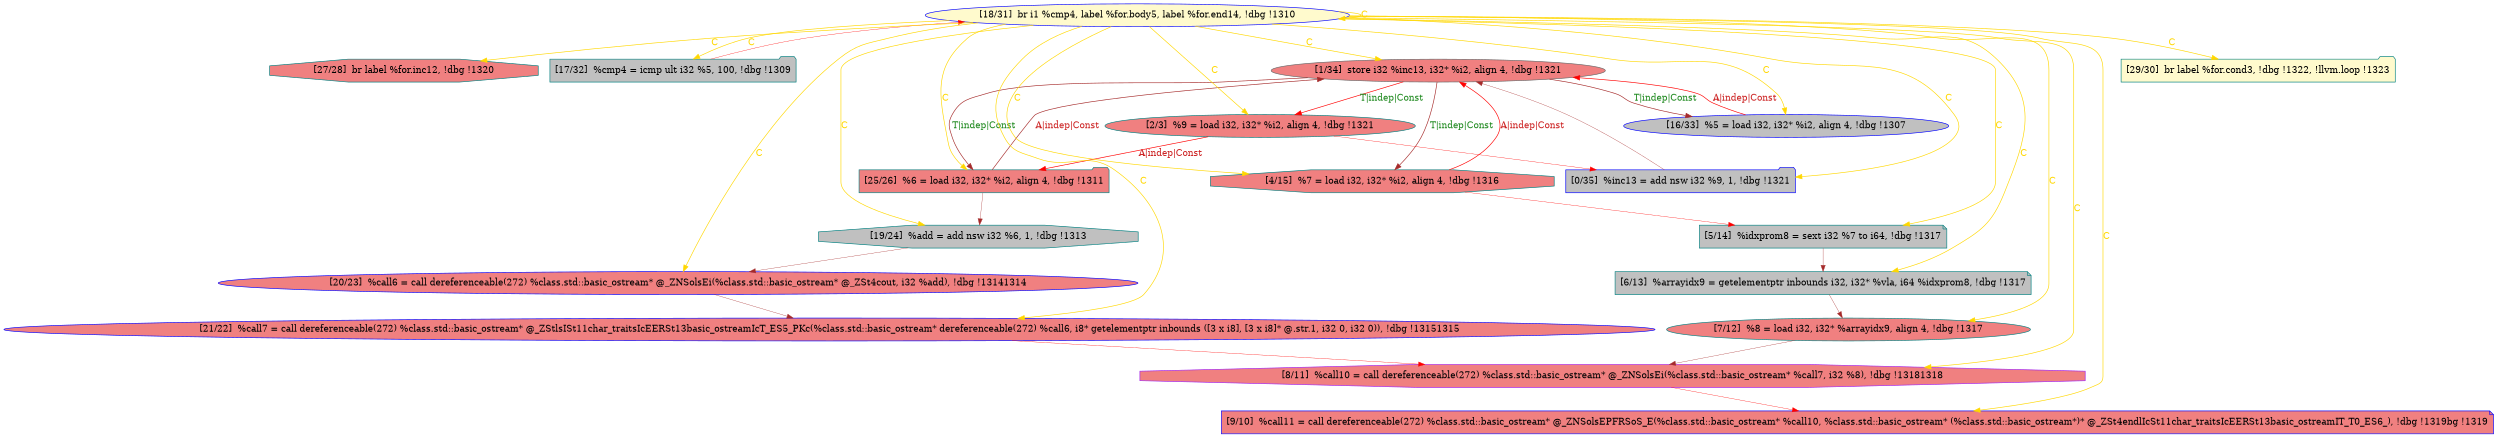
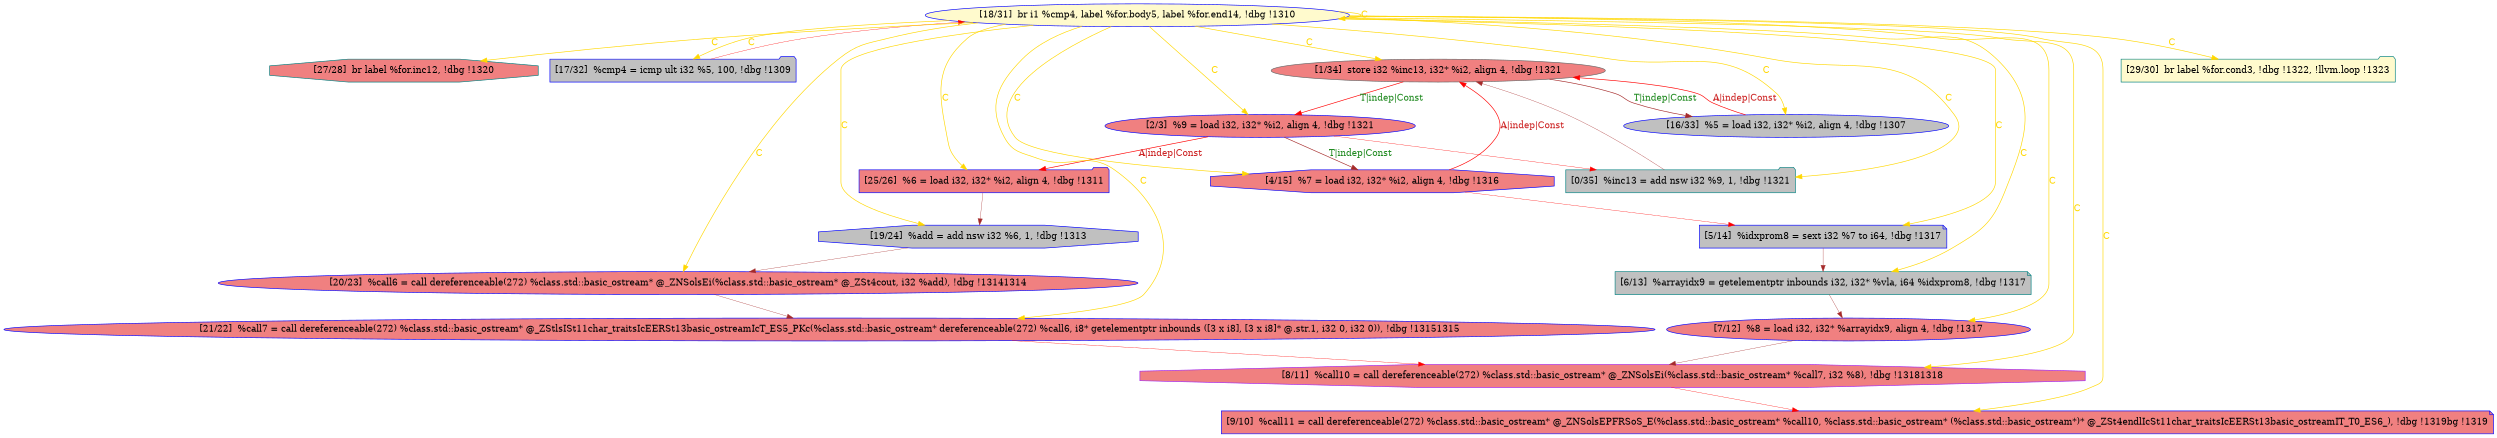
(673, 71) -> (673, 71)
(1098, 83) -> none
(1141, 95) -> none
(1260, 126) -> (1260, 126)
(1426, 127) -> (1318, 152)
(984, 181) -> (984, 181)
(1382, 181) -> (1382, 181)
(1681, 181) -> (1681, 181)
(978, 237) -> (978, 237)
(1823, 237) -> (1823, 237)
(1849, 330) -> (1849, 330)
